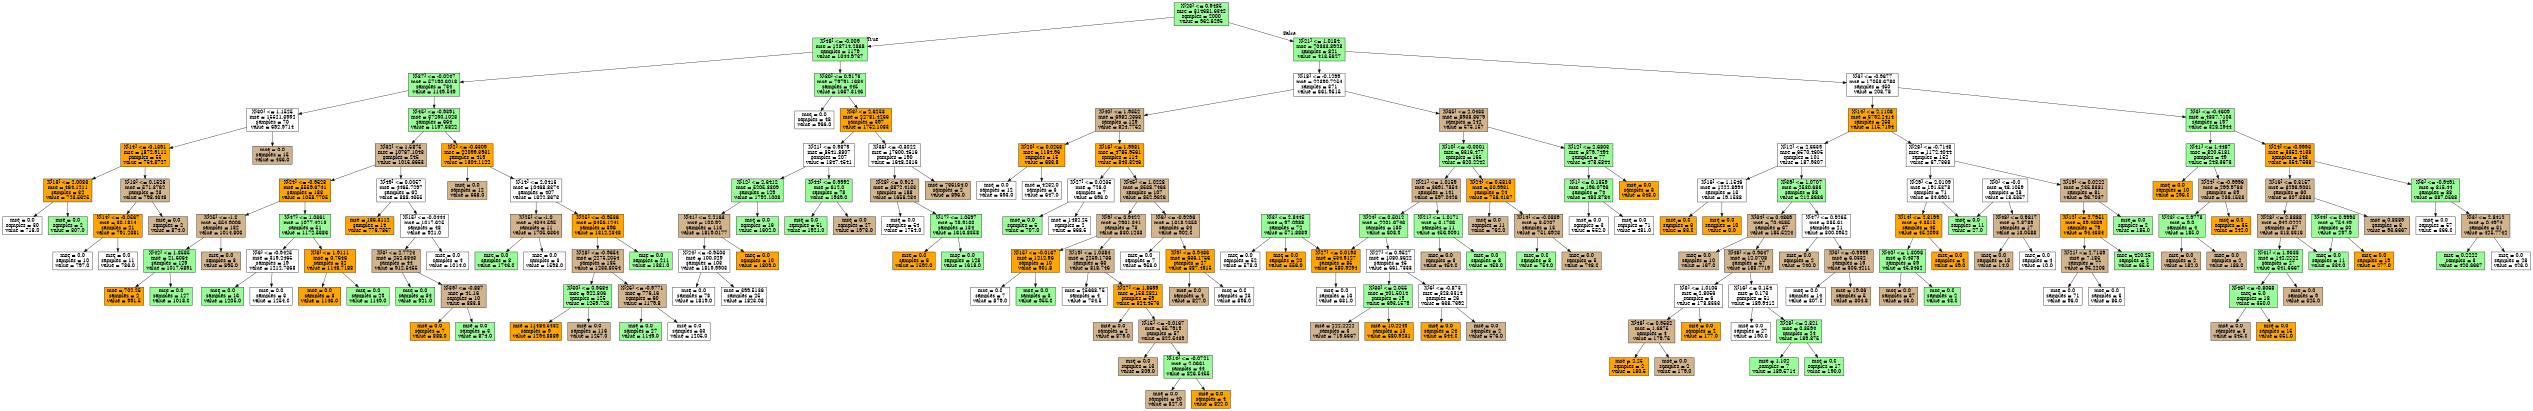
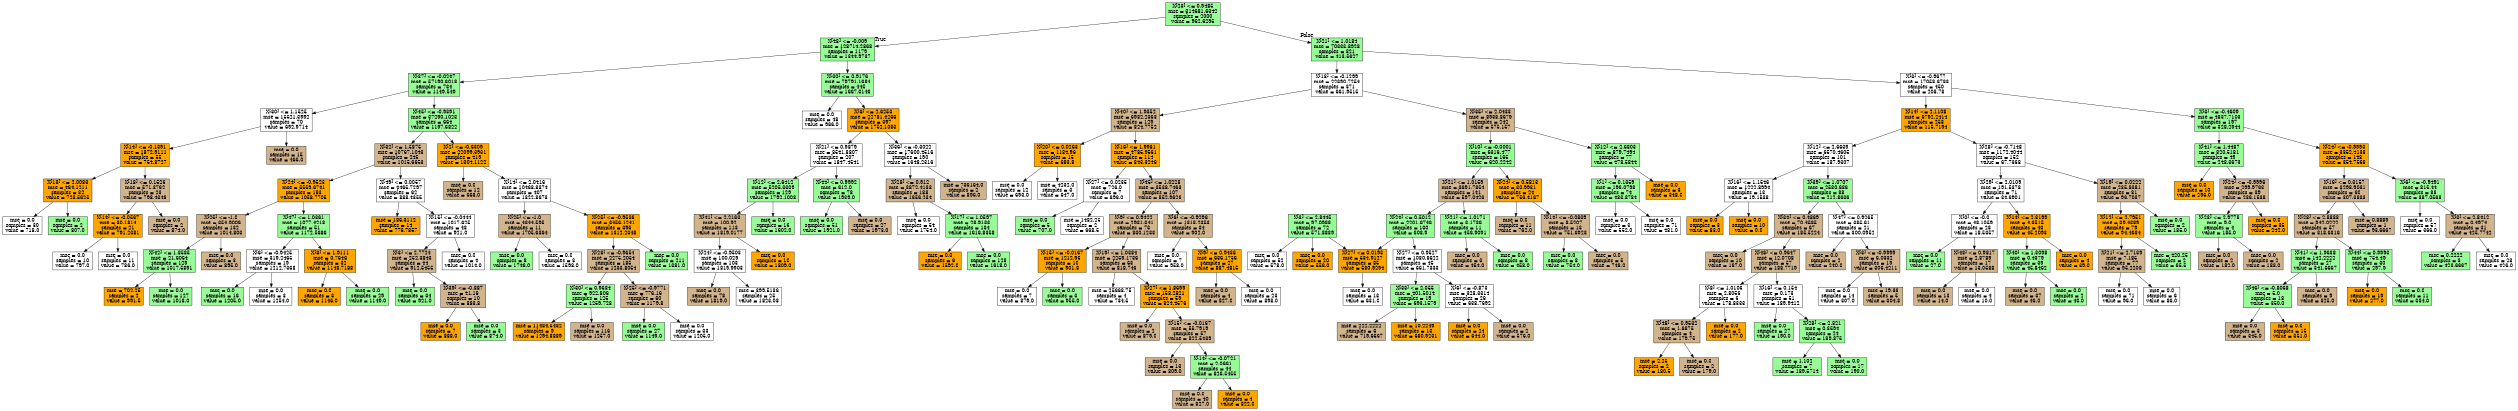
(1949, 208) -> (1989, 207)
(2387, 226) -> (2372, 226)
(2305, 244) -> (2342, 242)
(694, 296) -> (709, 296)
(1751, 331) -> (1774, 331)
